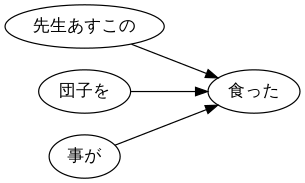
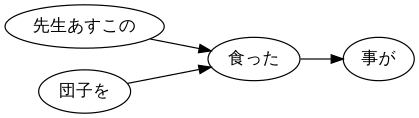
(161, 127) -> (316, 59)
